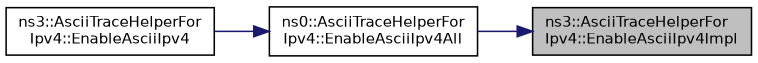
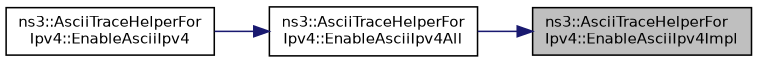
(373, 31) -> (373, 31)
